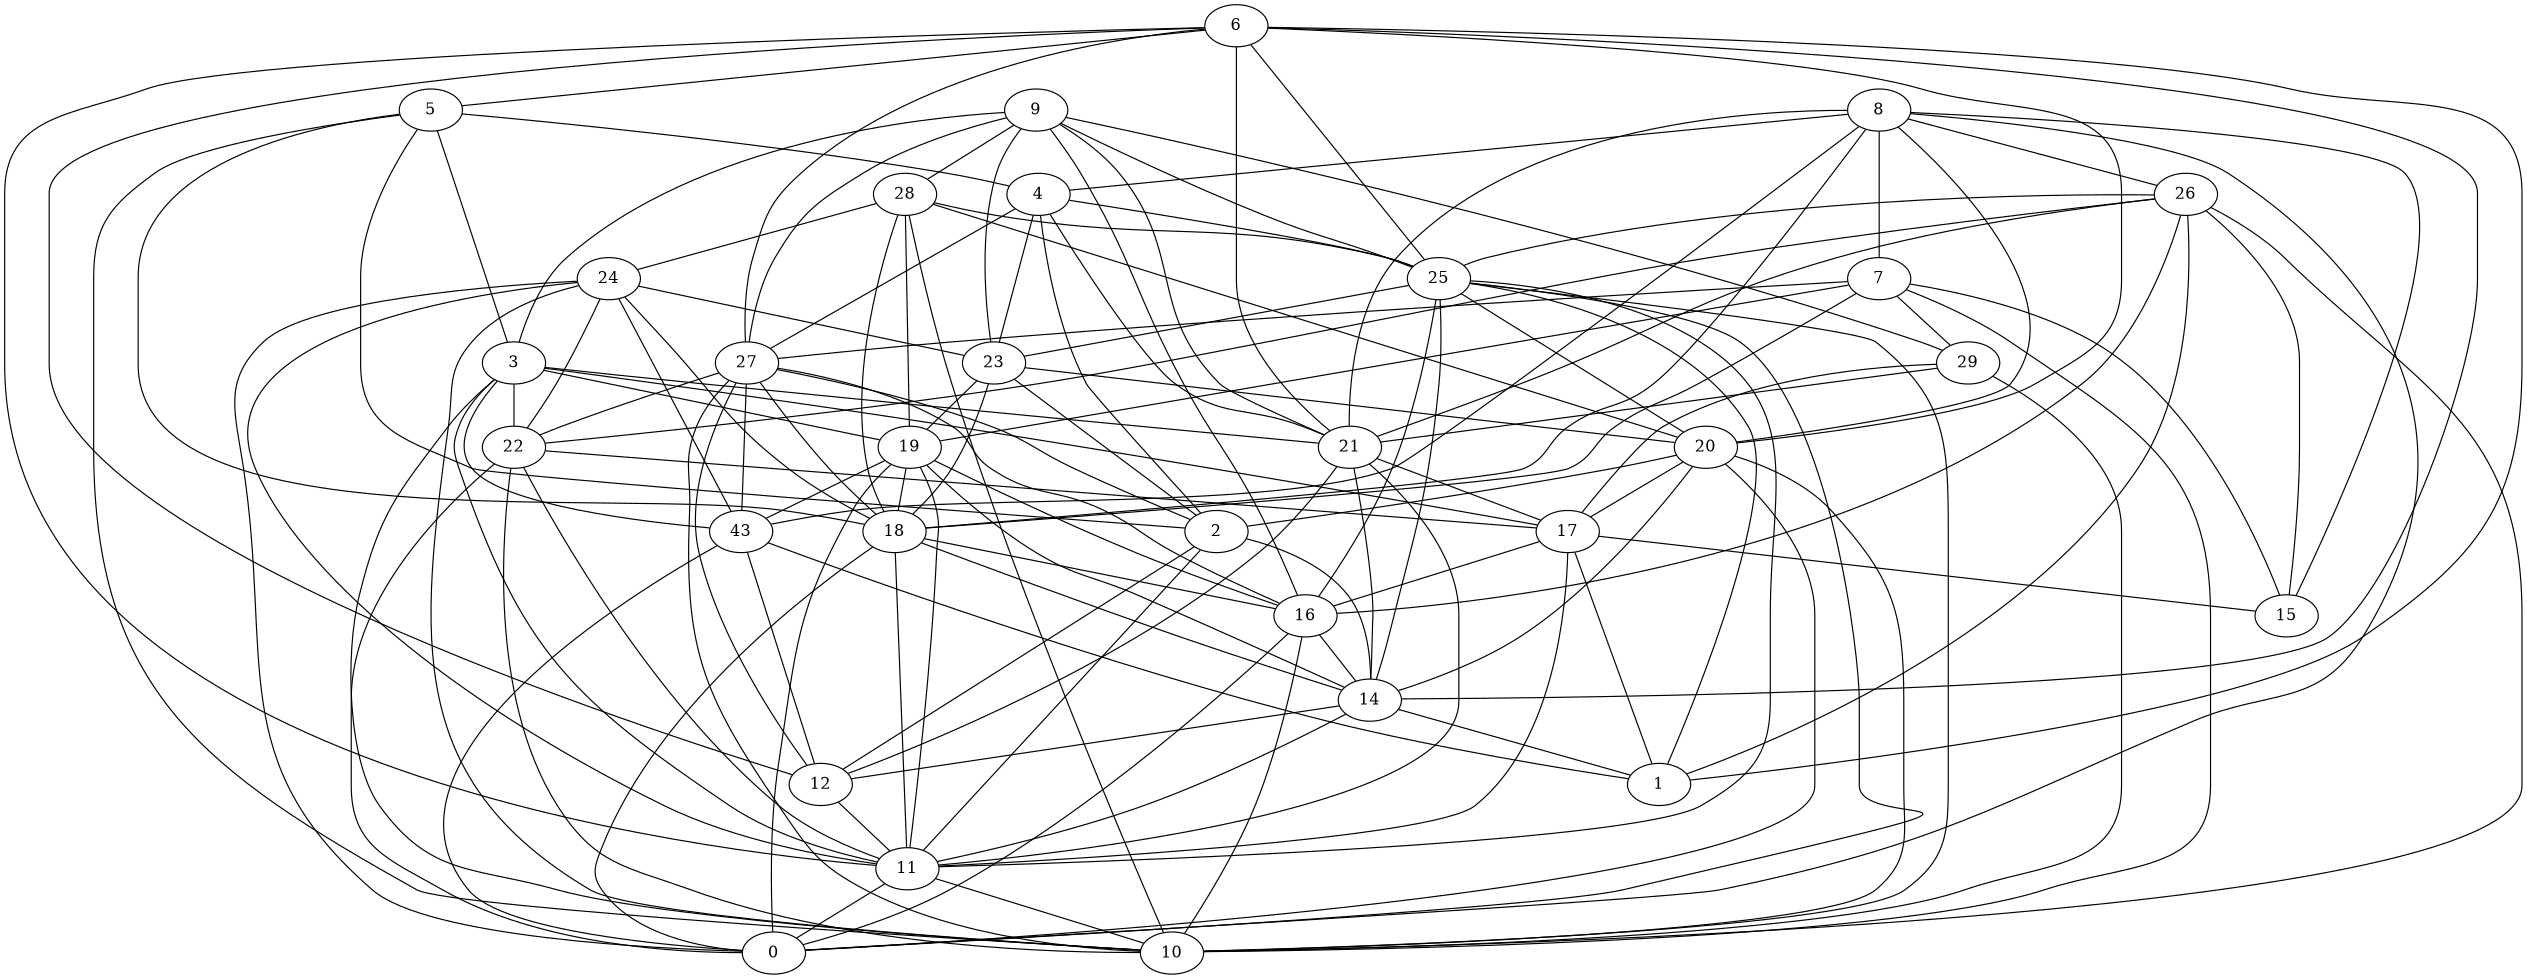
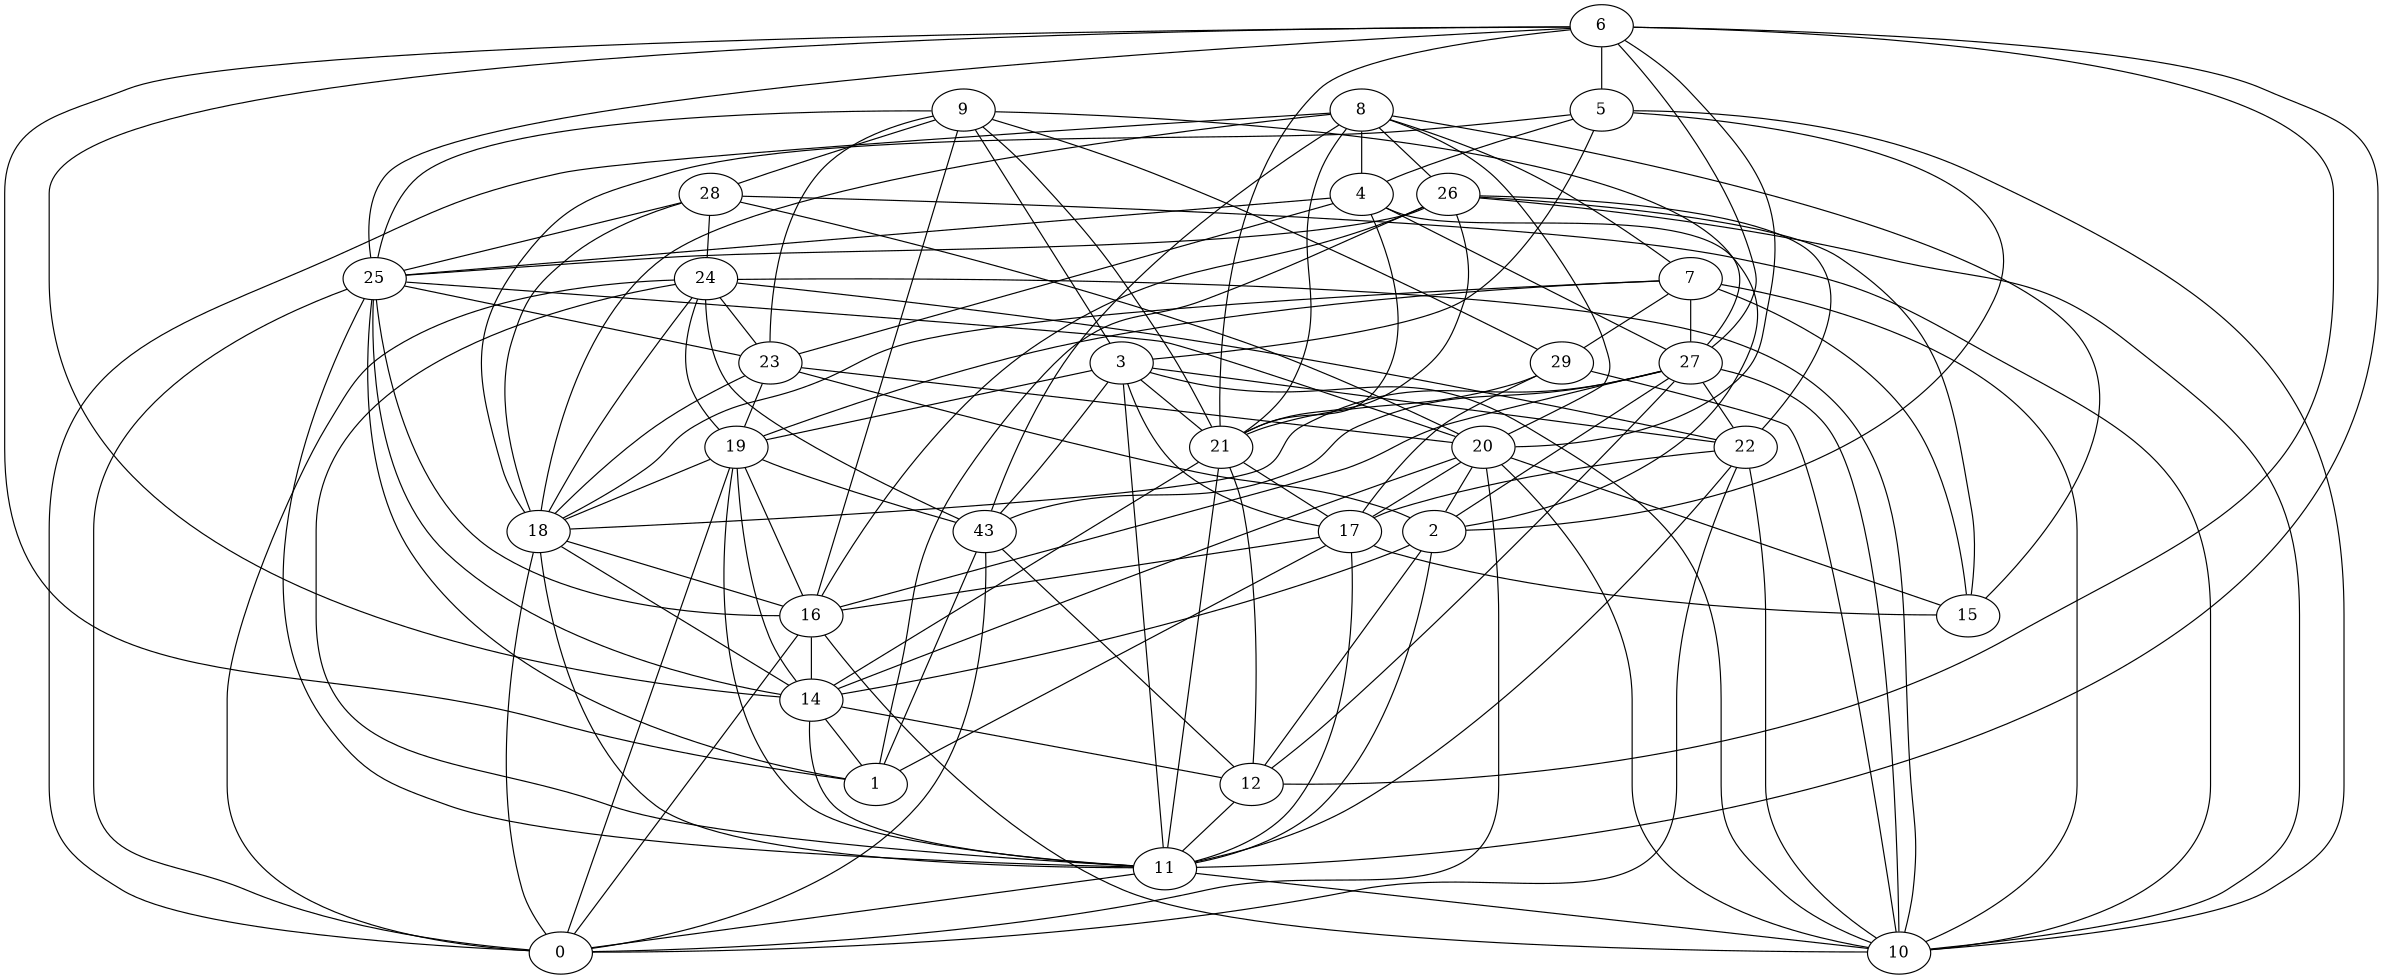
(907, 321) -> (686, 368)
none -> (1726, 532)
(1948, 759) -> none
